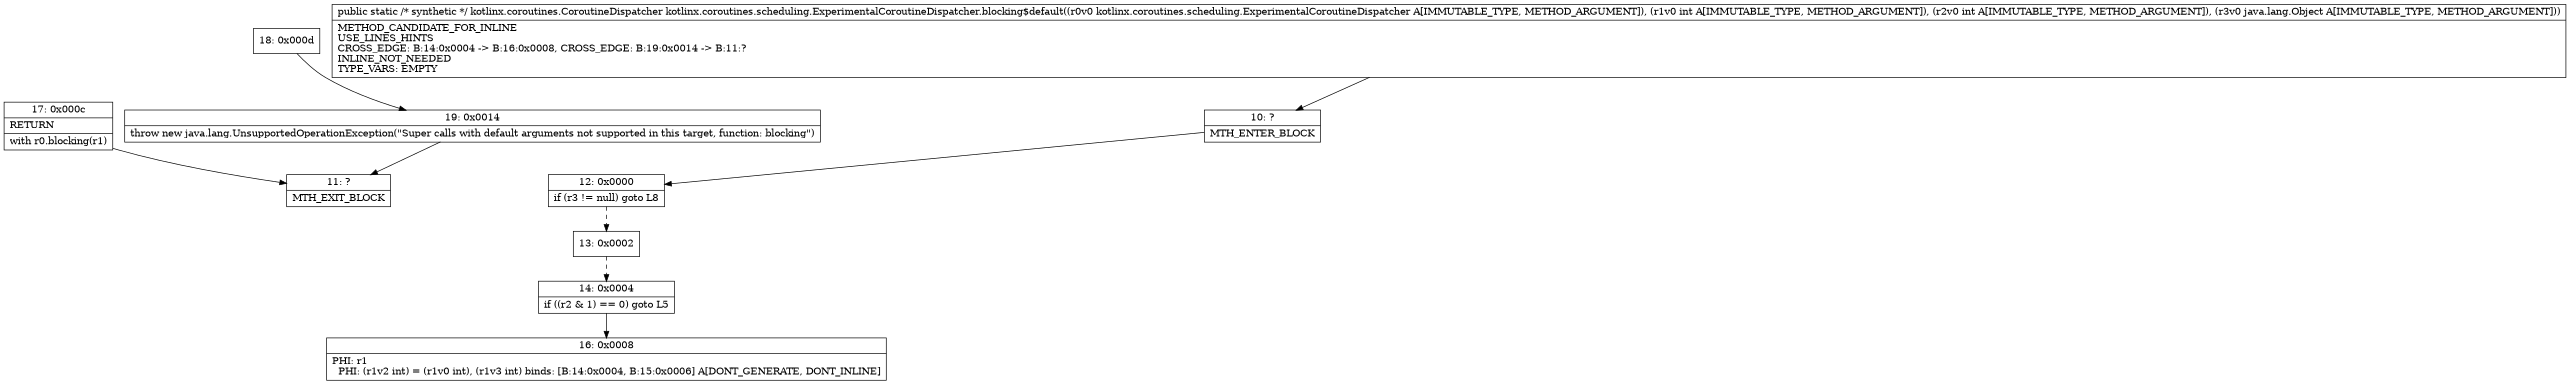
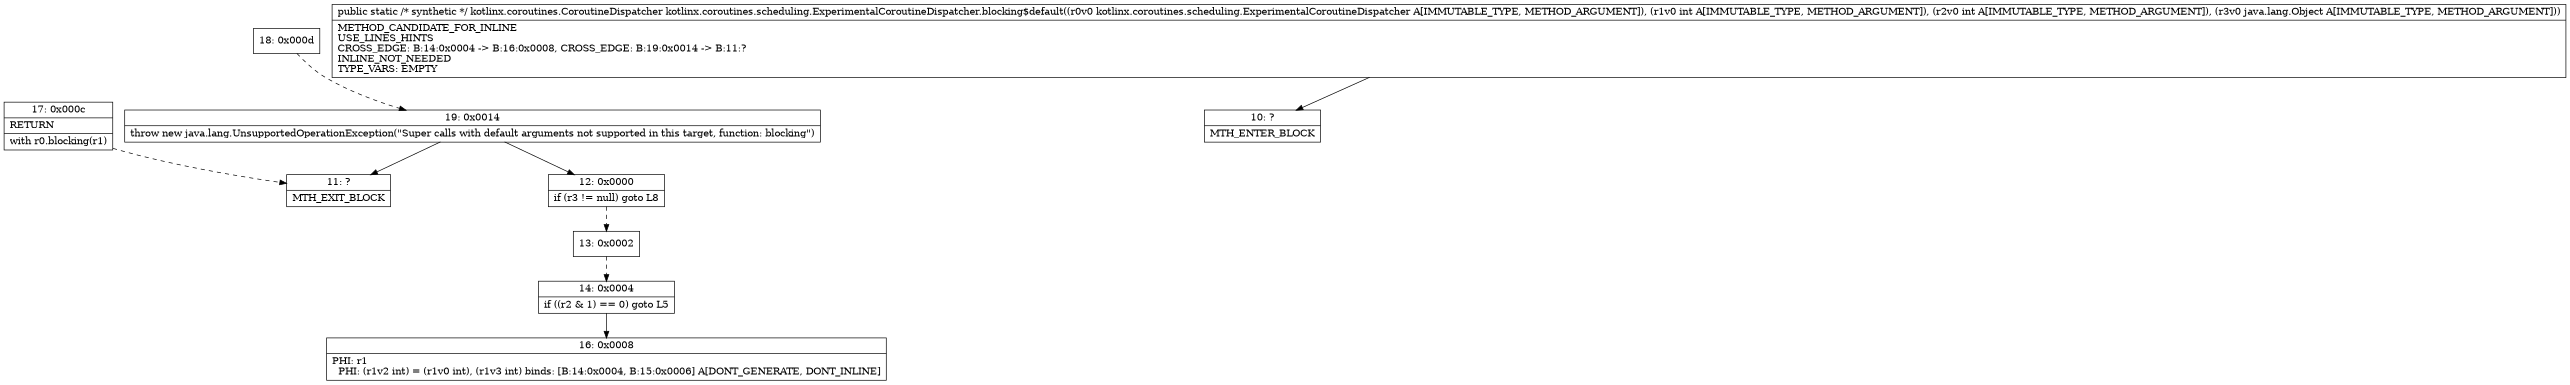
(344, 87) -> (344, 87)
(938, 158) -> (536, 157)
(196, 168) -> (196, 168)
